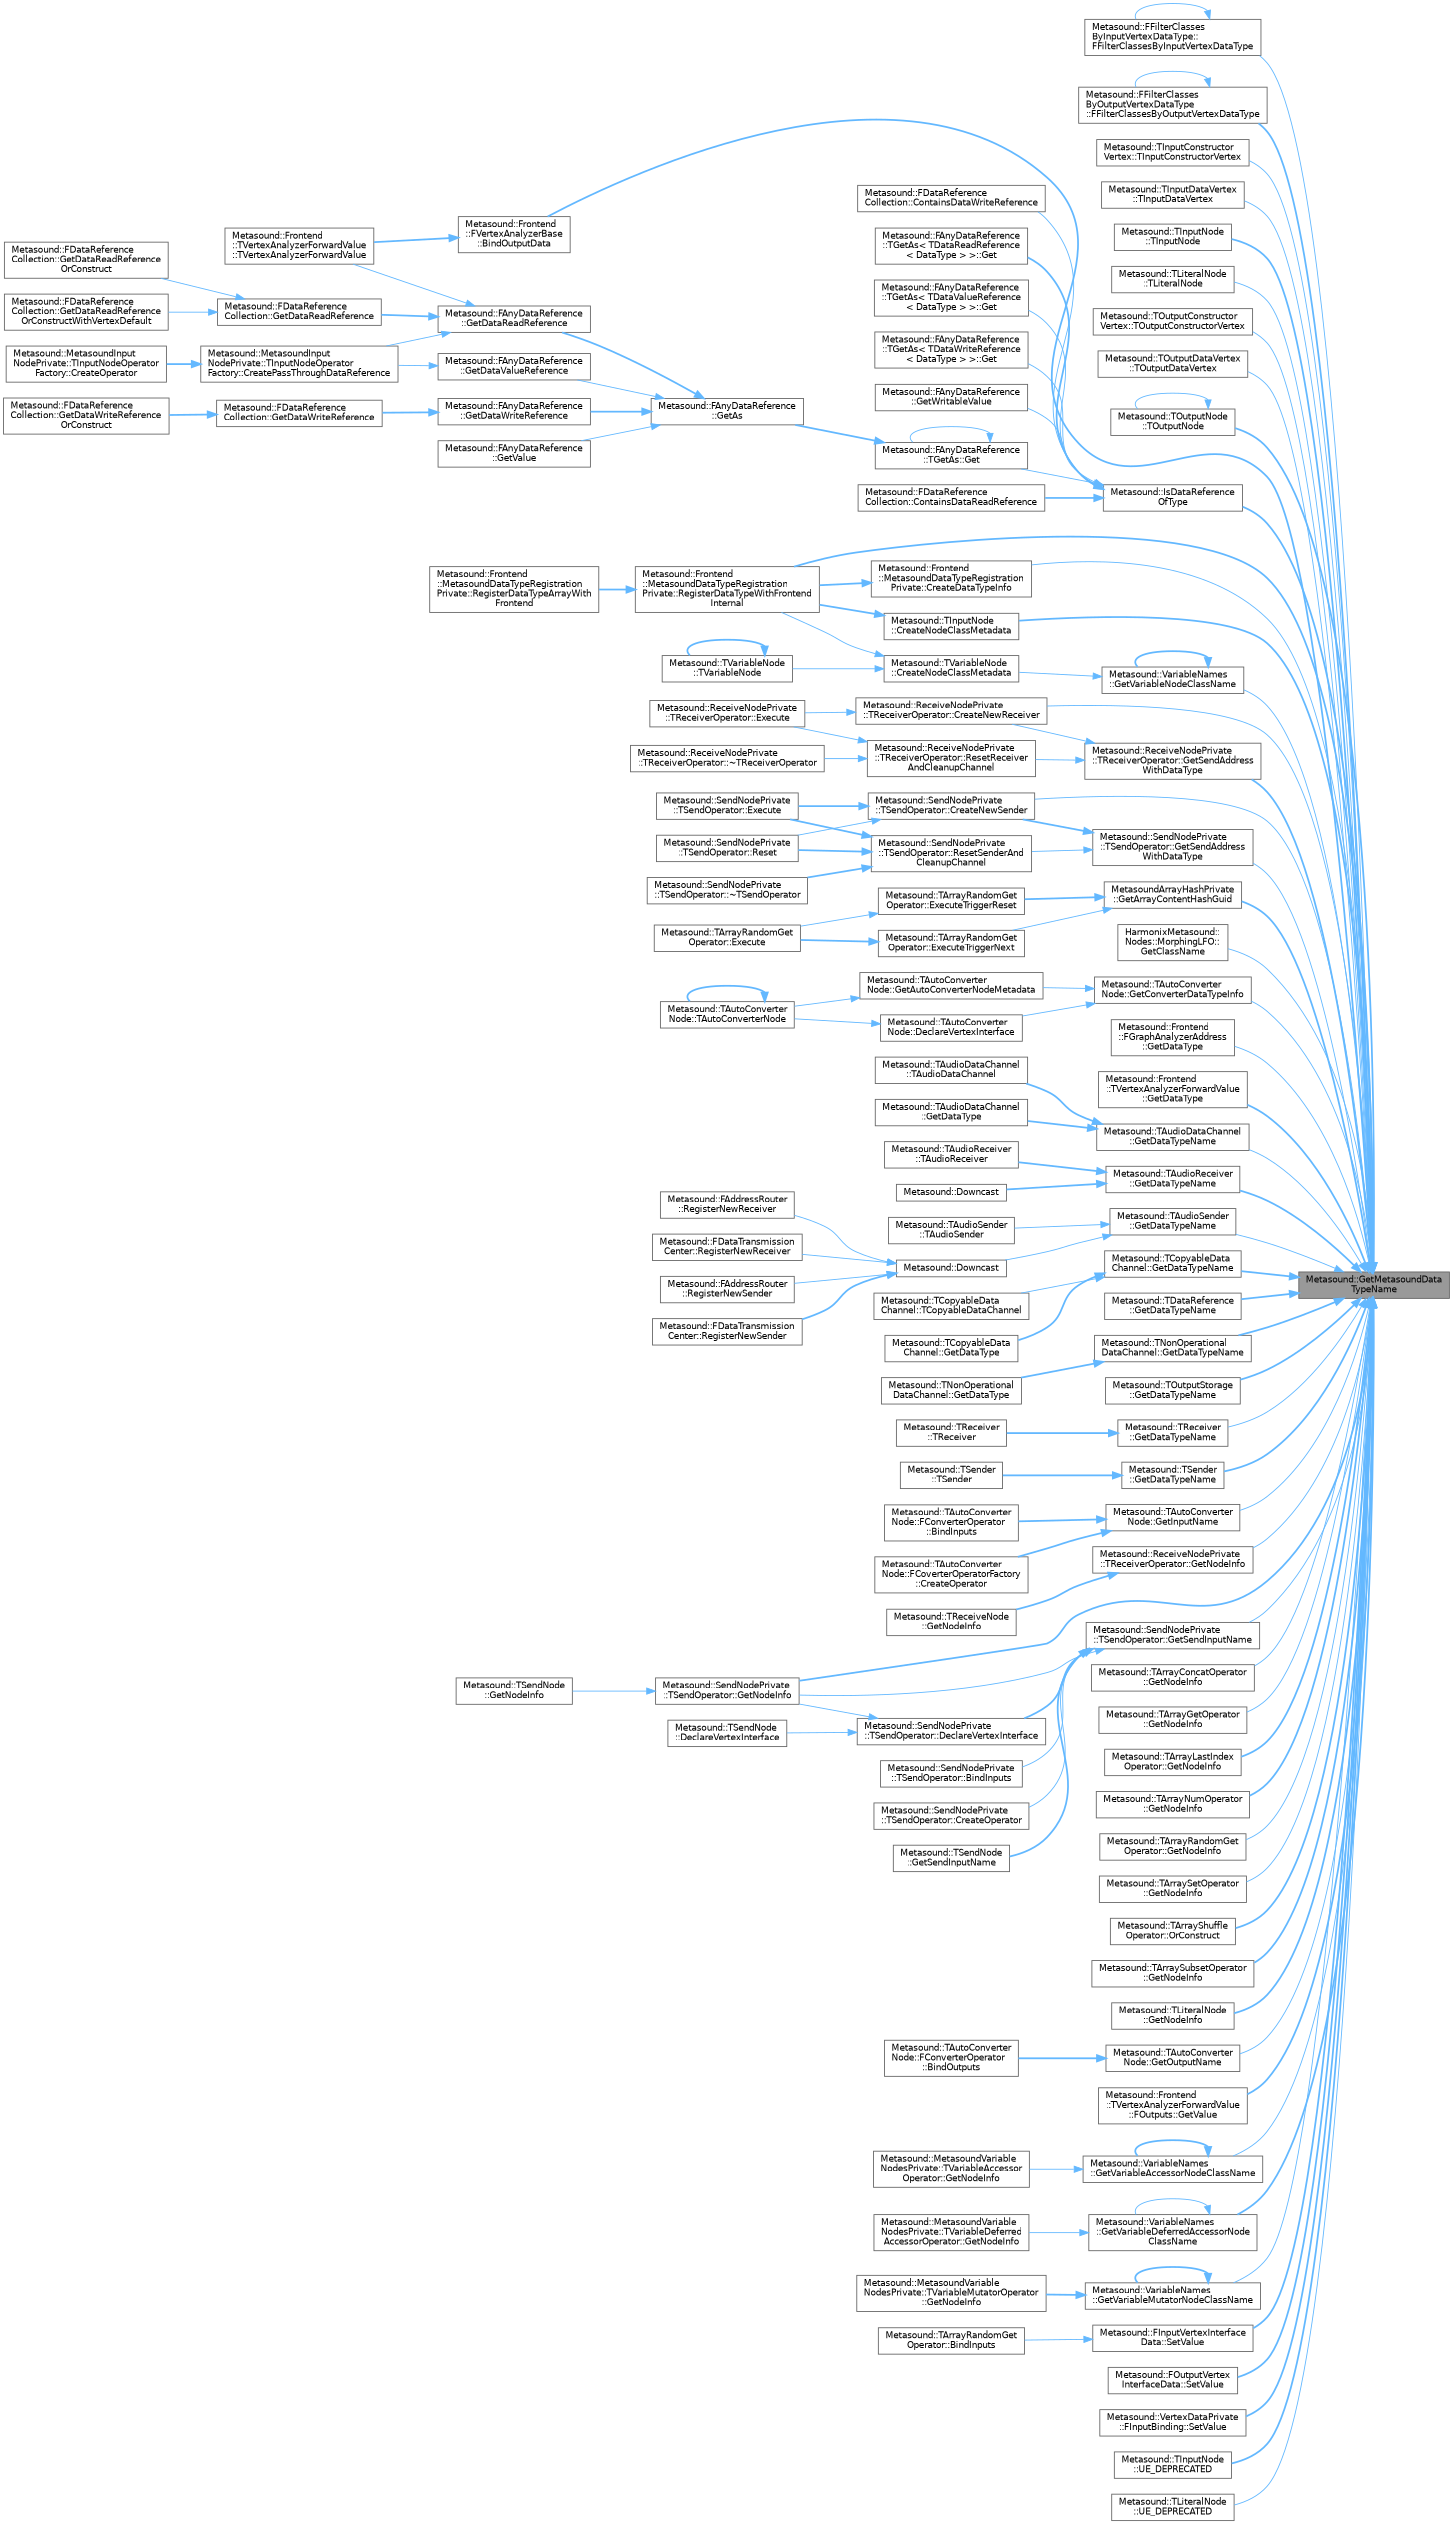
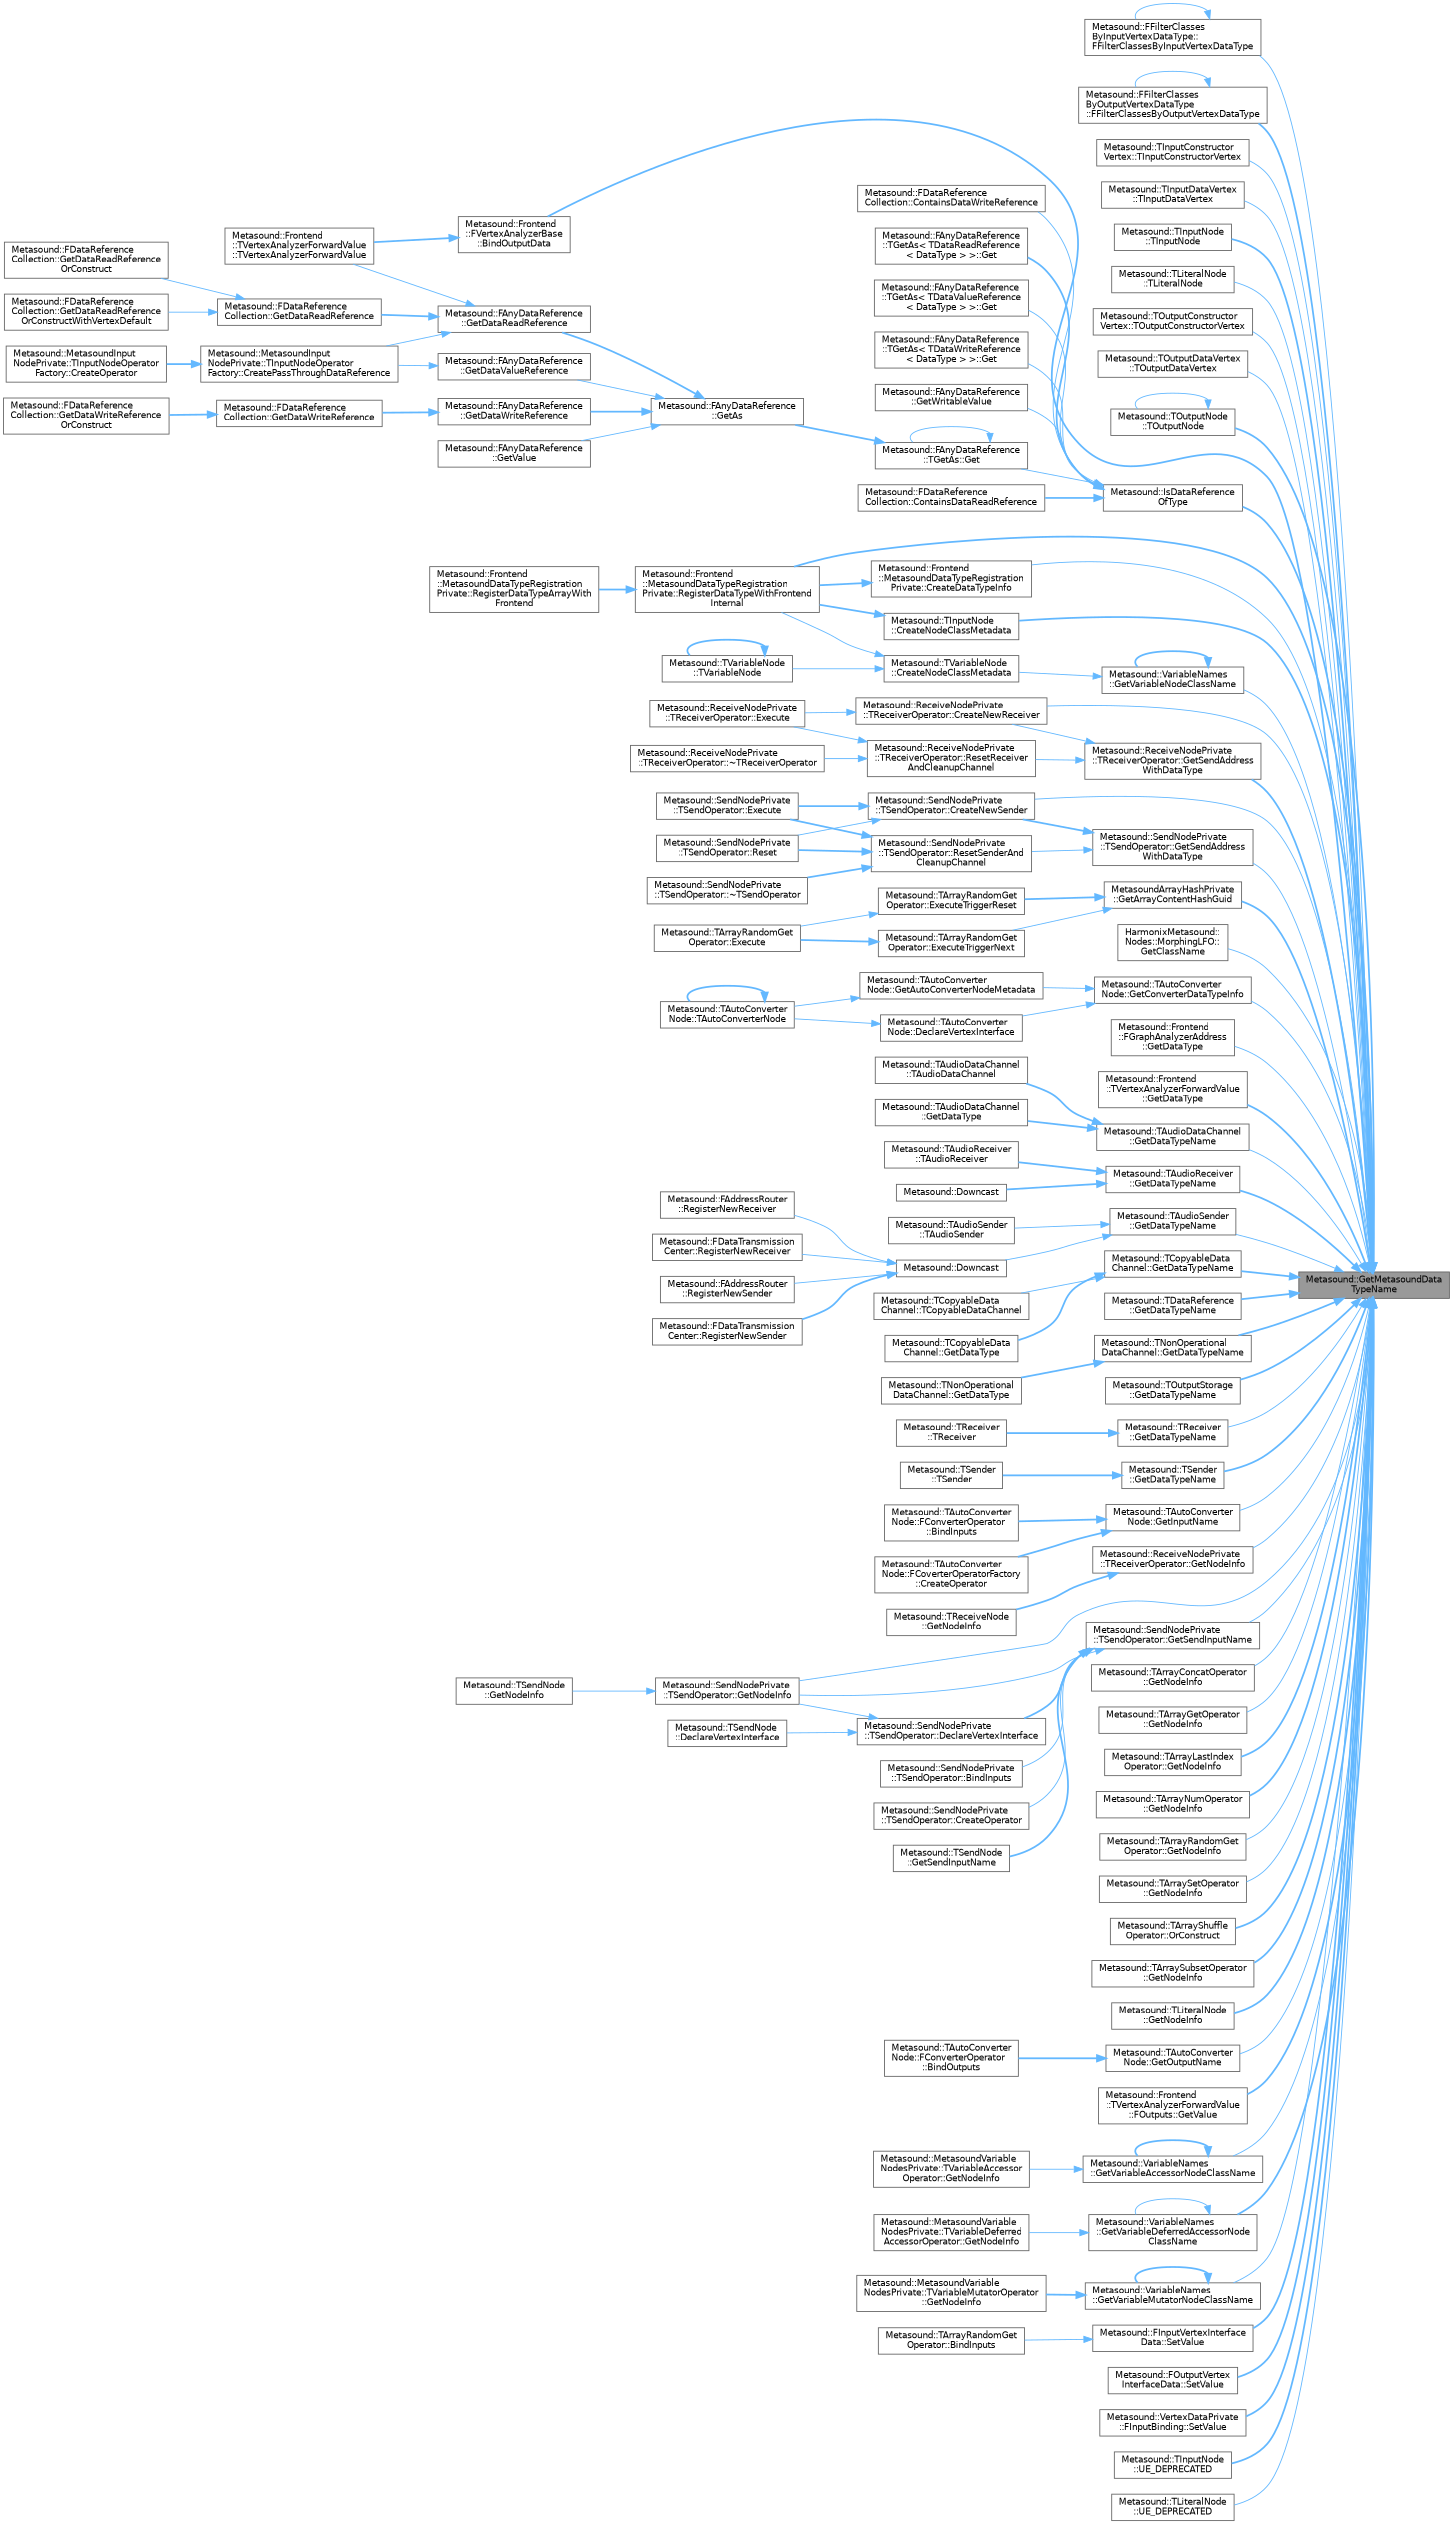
(1178, 1604) -> (1178, 1604)
